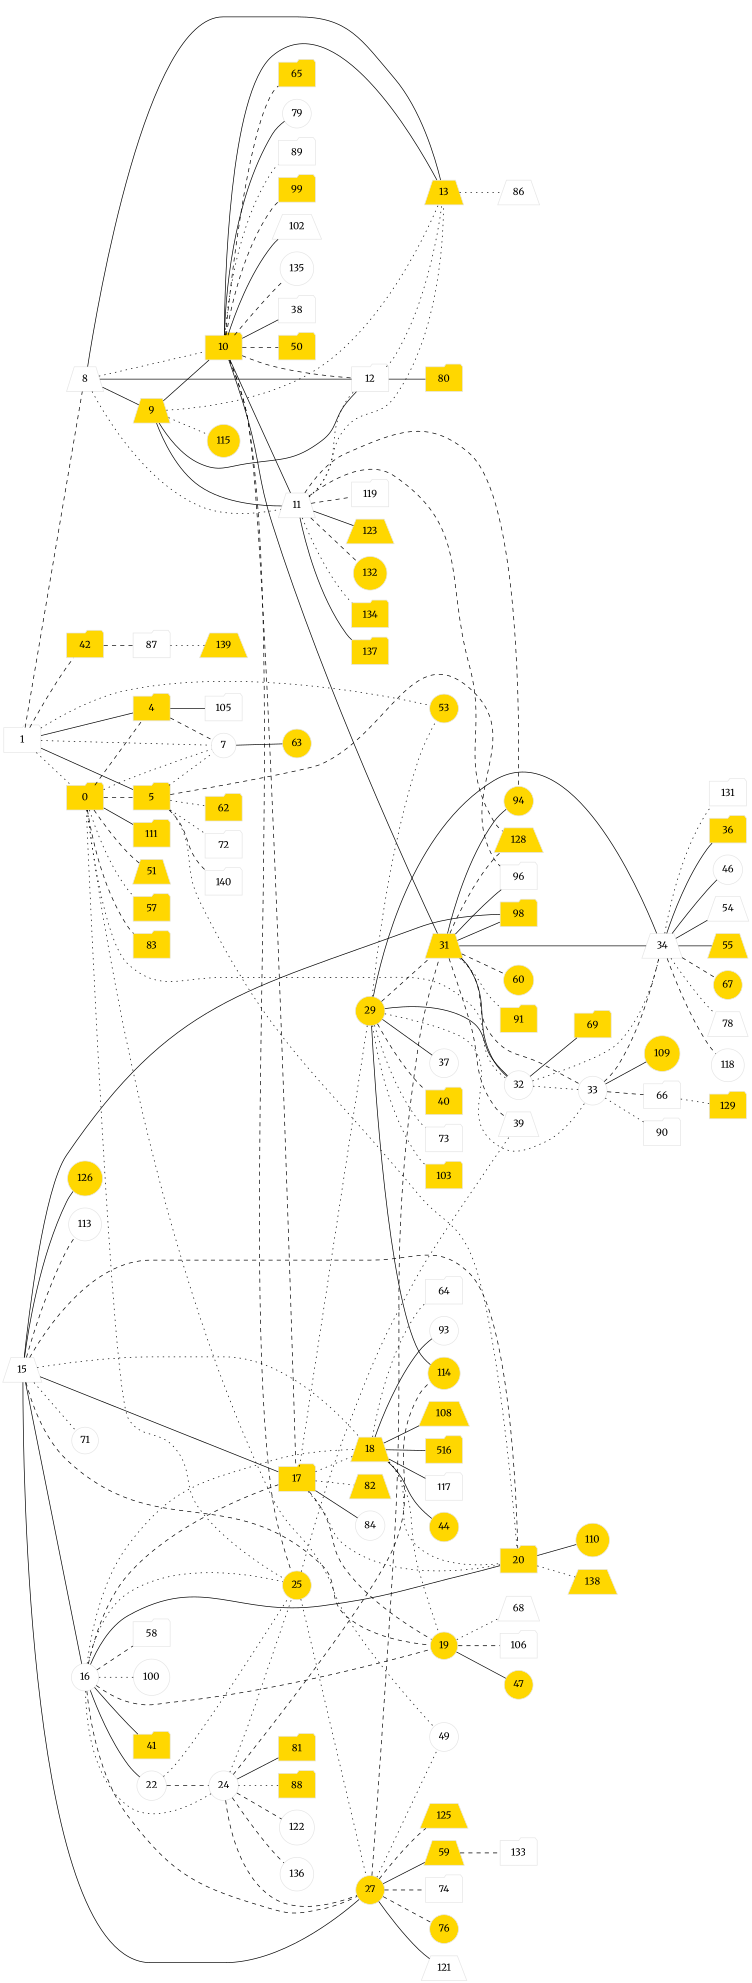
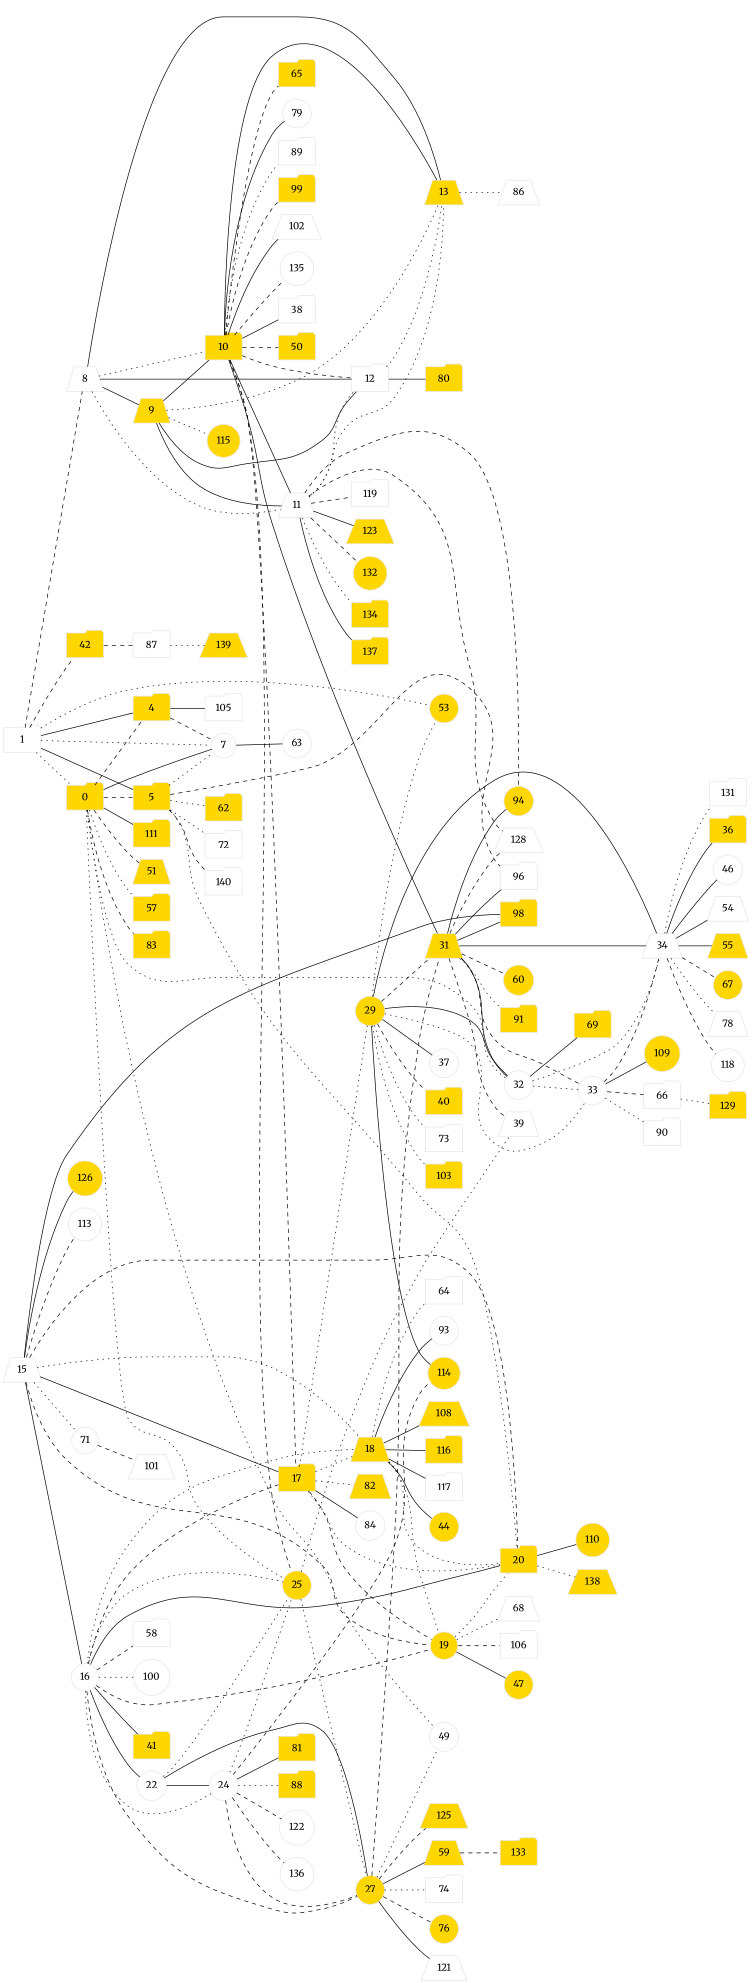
(297, 743) -> (297, 743)
(157, 768) -> (157, 768)
(519, 840) -> (519, 840)
(444, 1451) -> (444, 1451)
none -> (152, 1467)
none -> (482, 1606)
(188, 1786) -> (188, 1786)
(56, 1802) -> (315, 1726)
(519, 1853) -> (519, 1853)
(405, 1890) -> (405, 1890)
